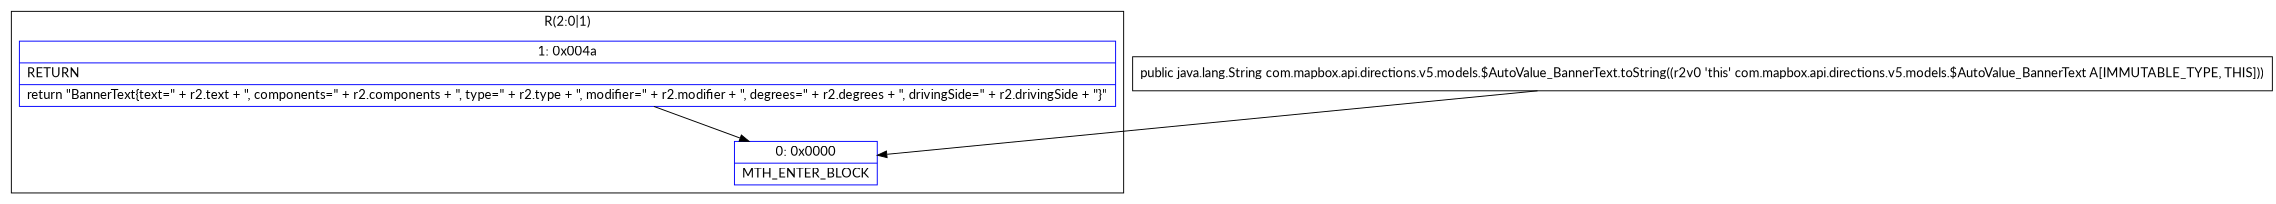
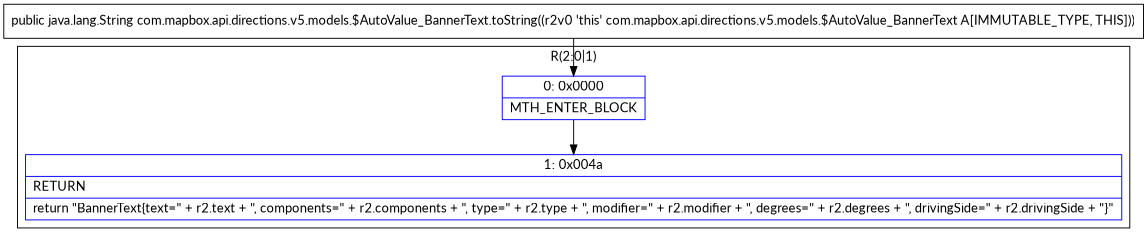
(697, 122) -> (574, 132)
